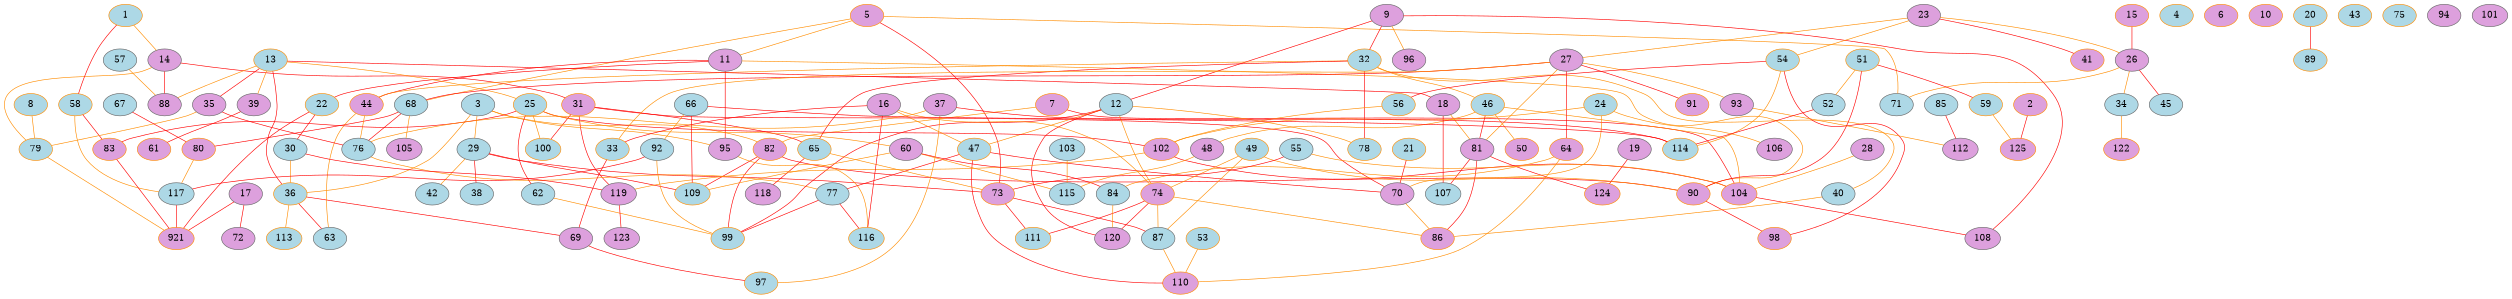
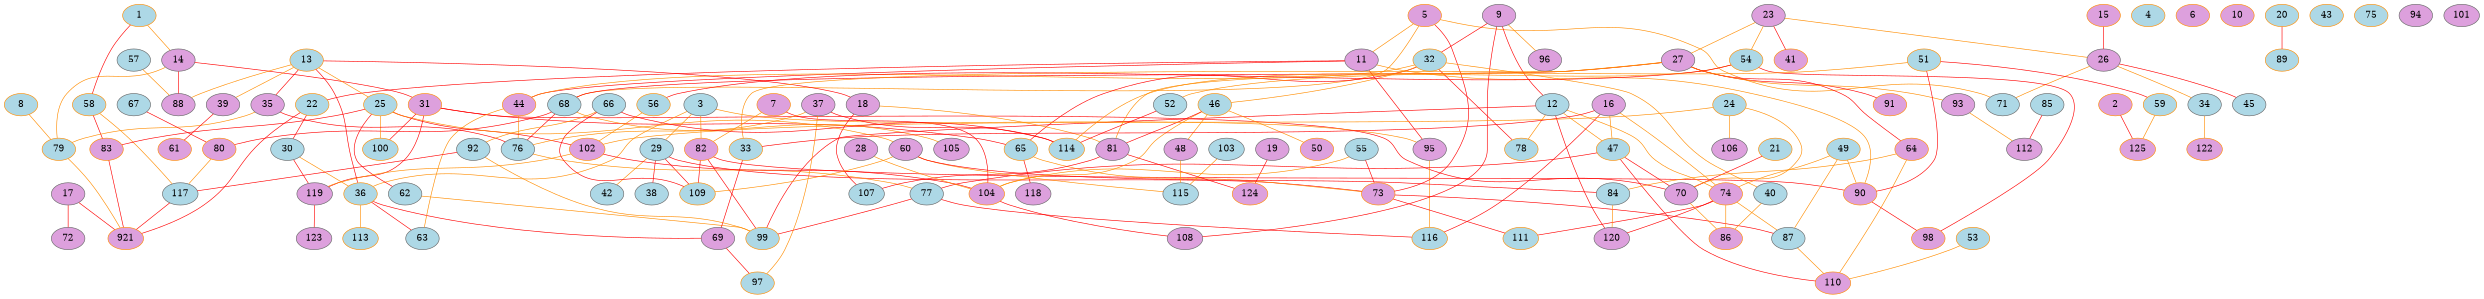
(1470, 198) -> none
